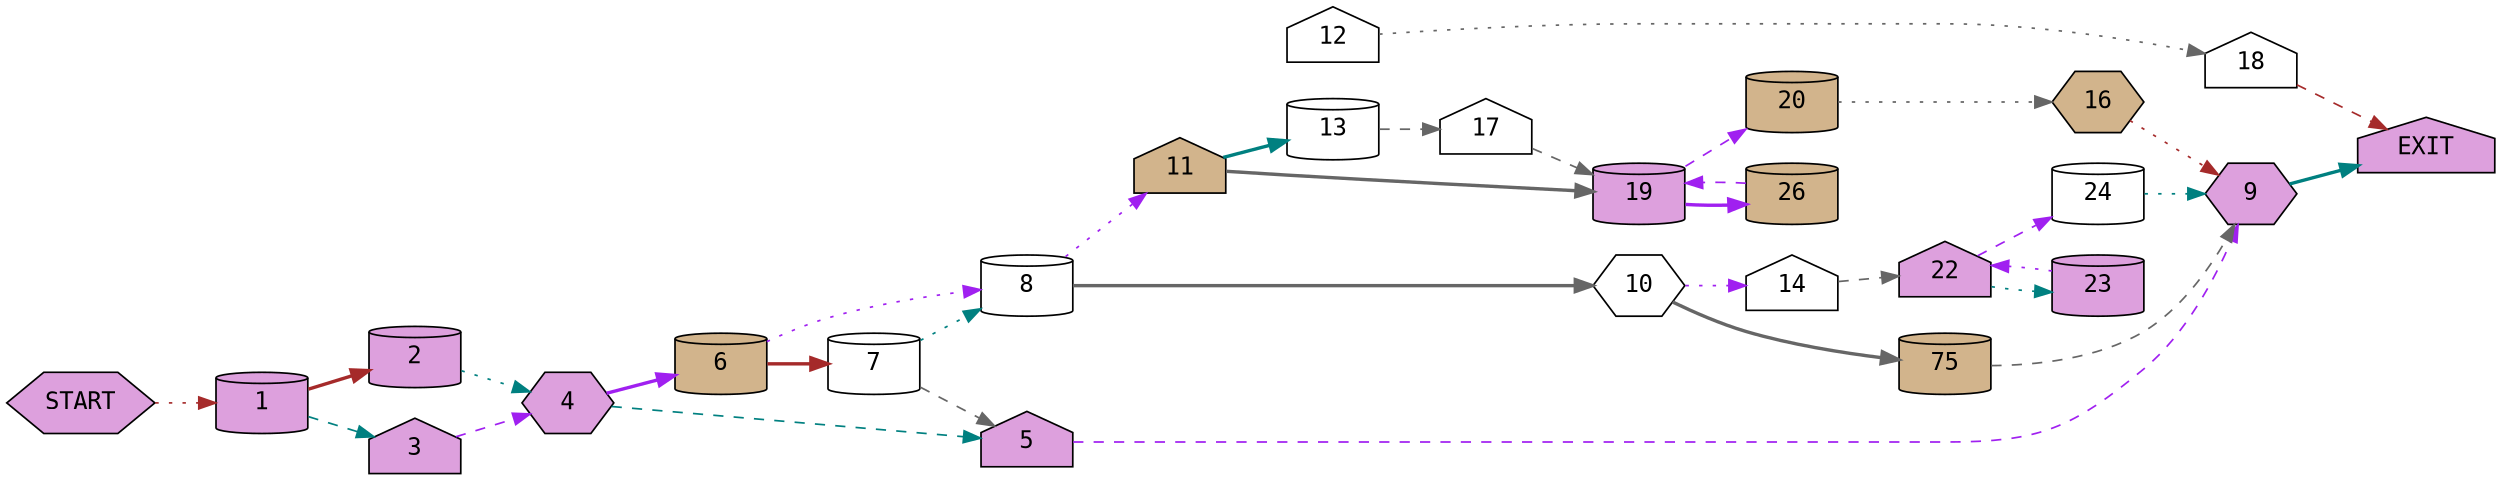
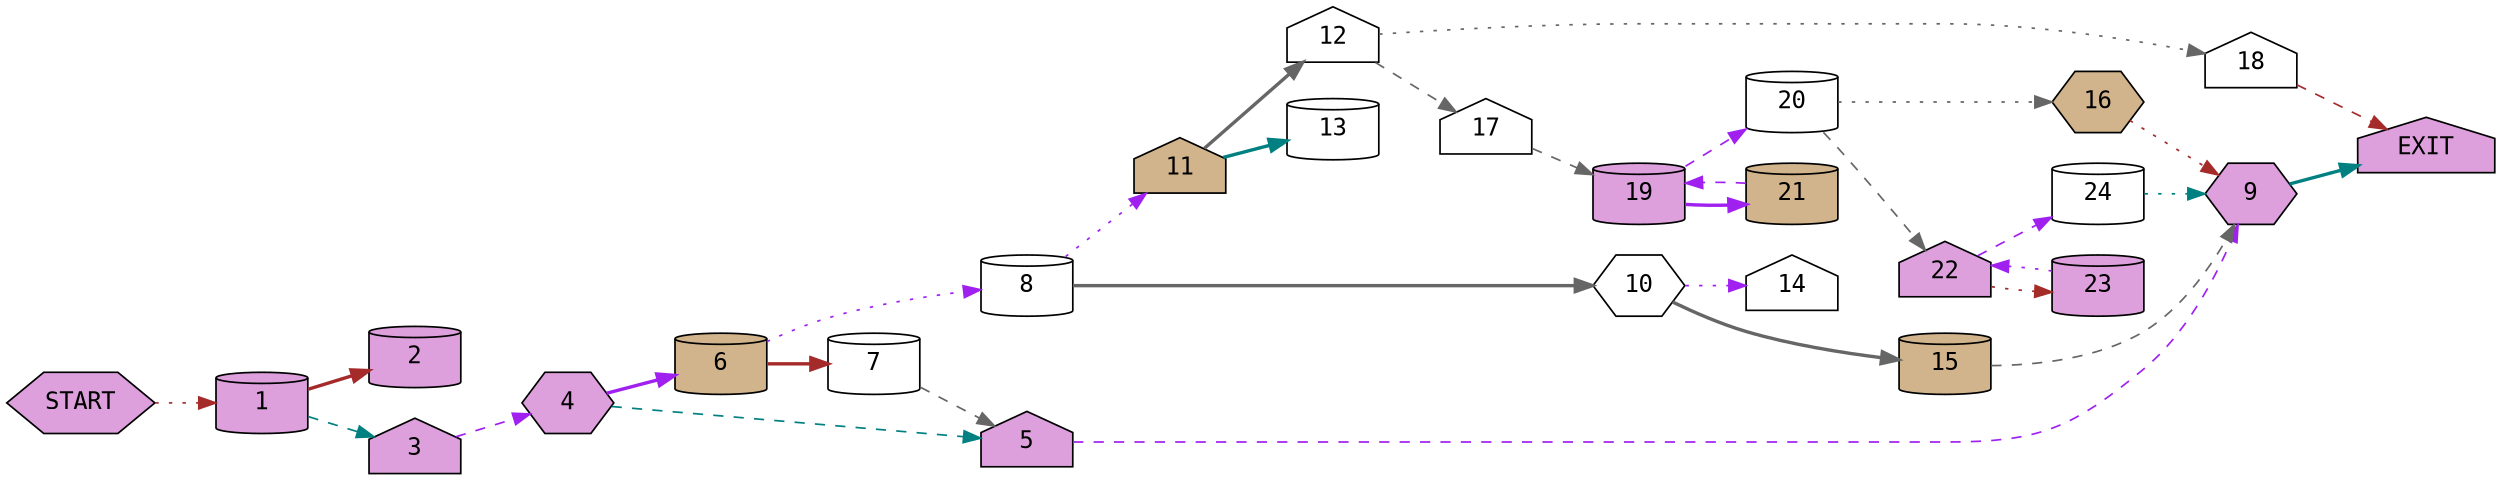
(1792, 102) -> (1792, 102)
(1401, 129) -> (1408, 83)
(1401, 182) -> (1247, 111)
(1792, 194) -> (1792, 194)
(1860, 280) -> (1869, 184)
(2013, 289) -> (2013, 289)
(943, 329) -> none
(1945, 364) -> (1945, 364)
(488, 379) -> none
